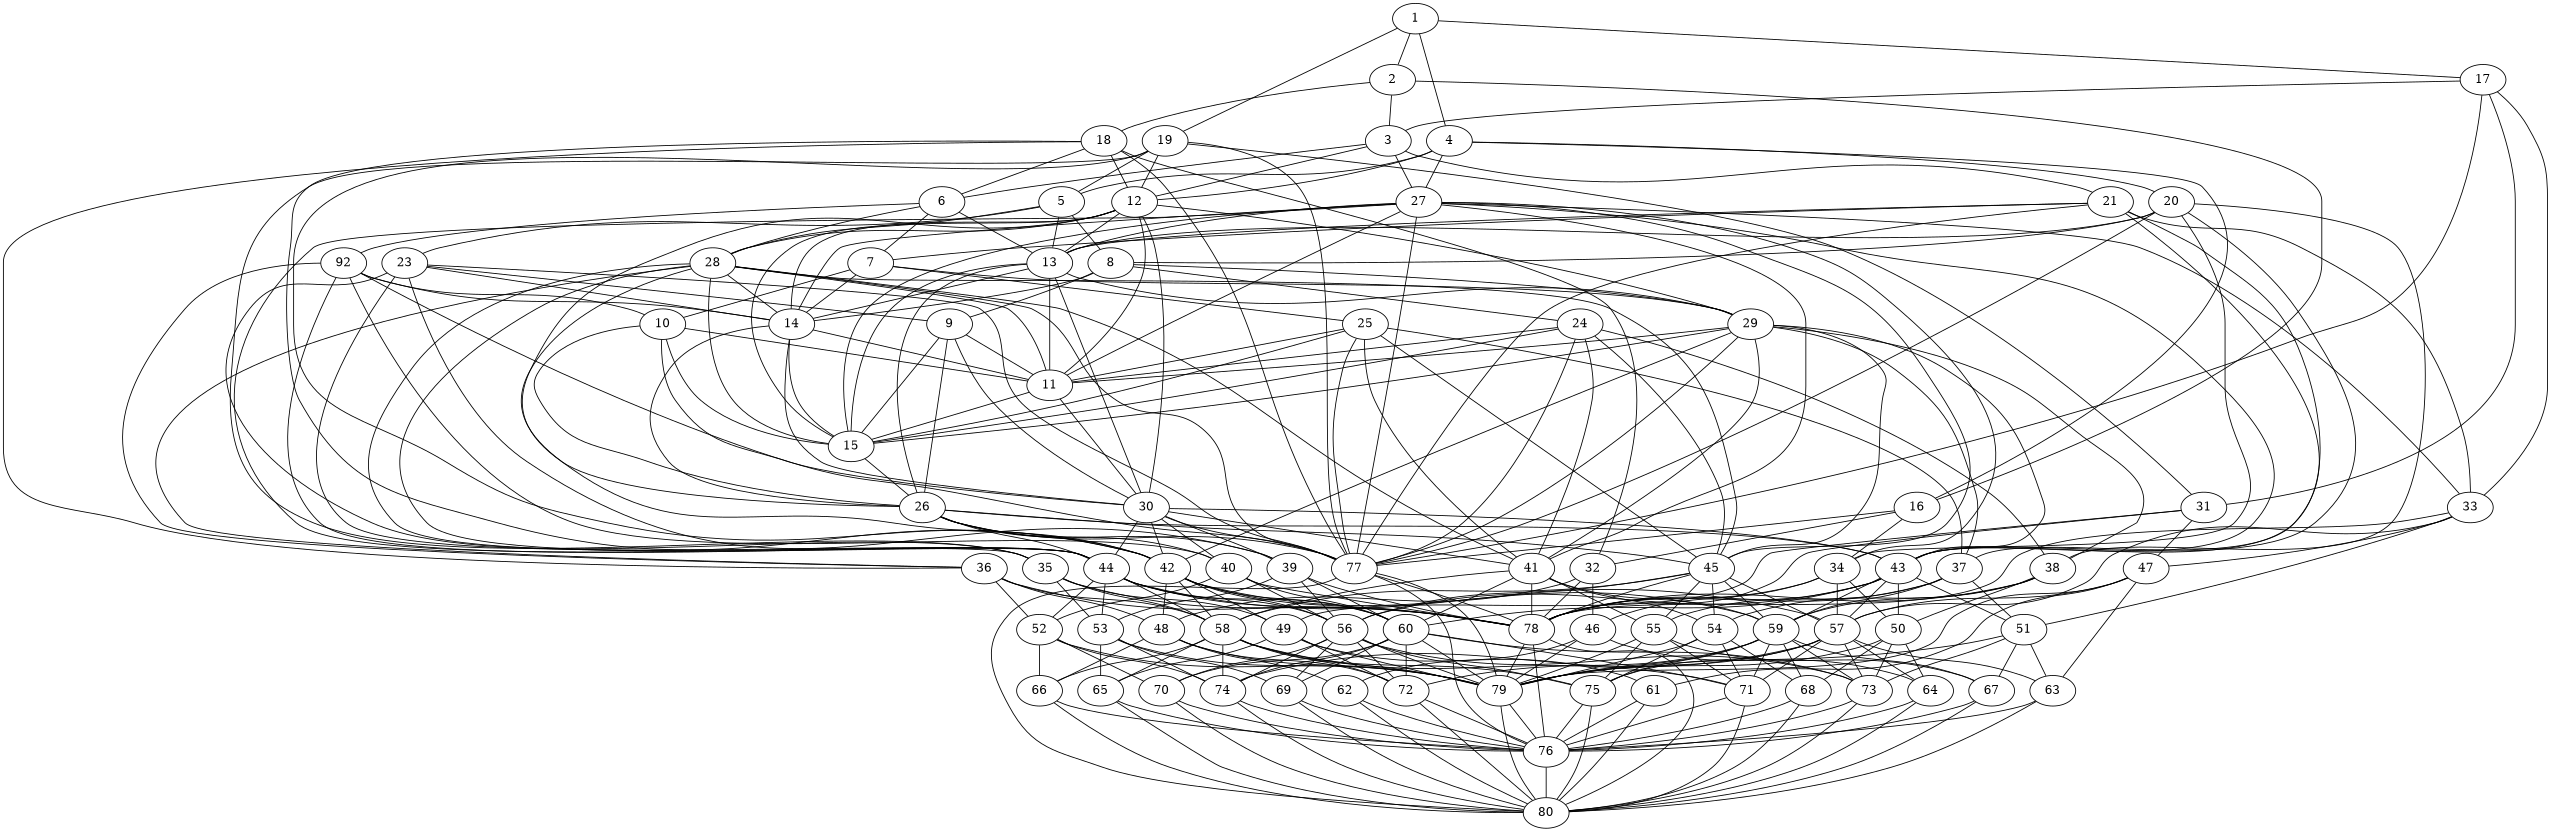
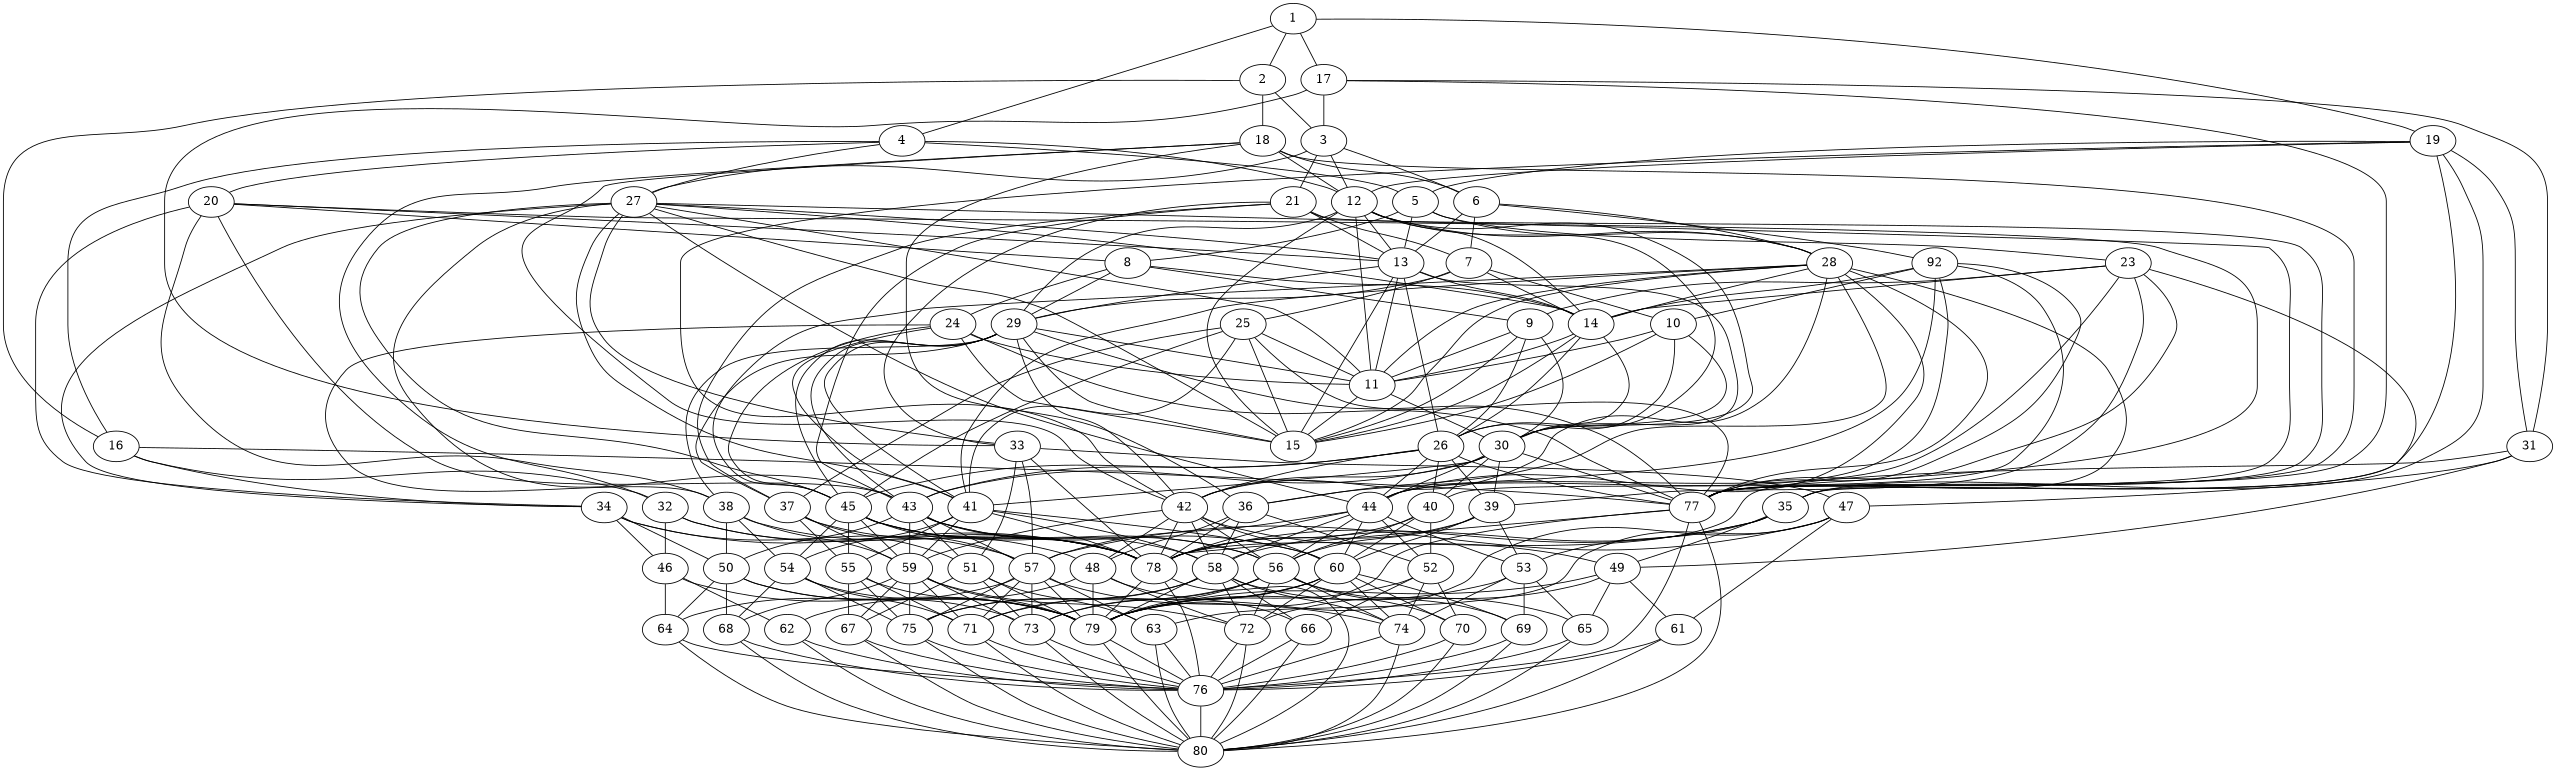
(879, 471) -> none
